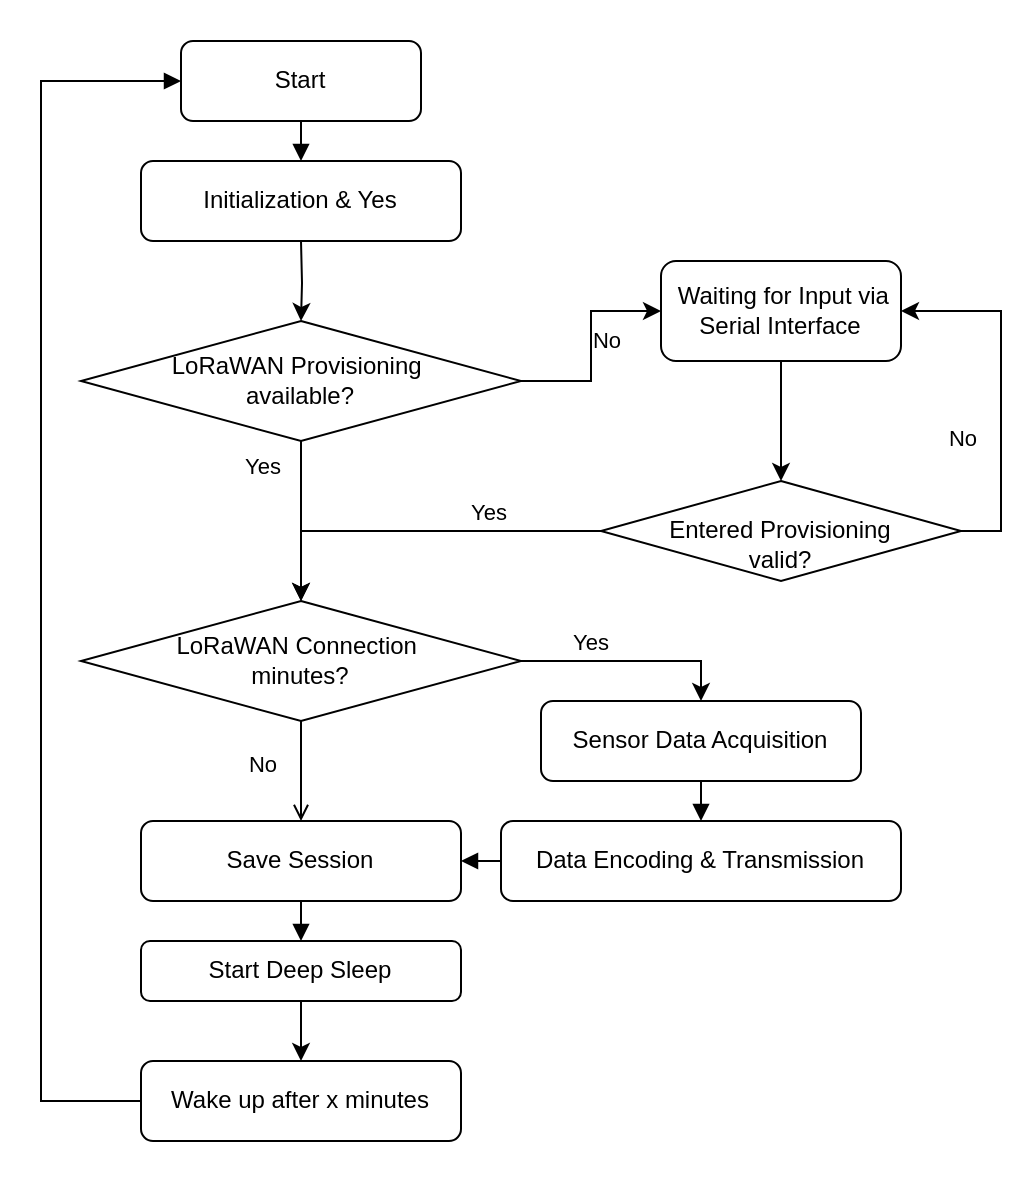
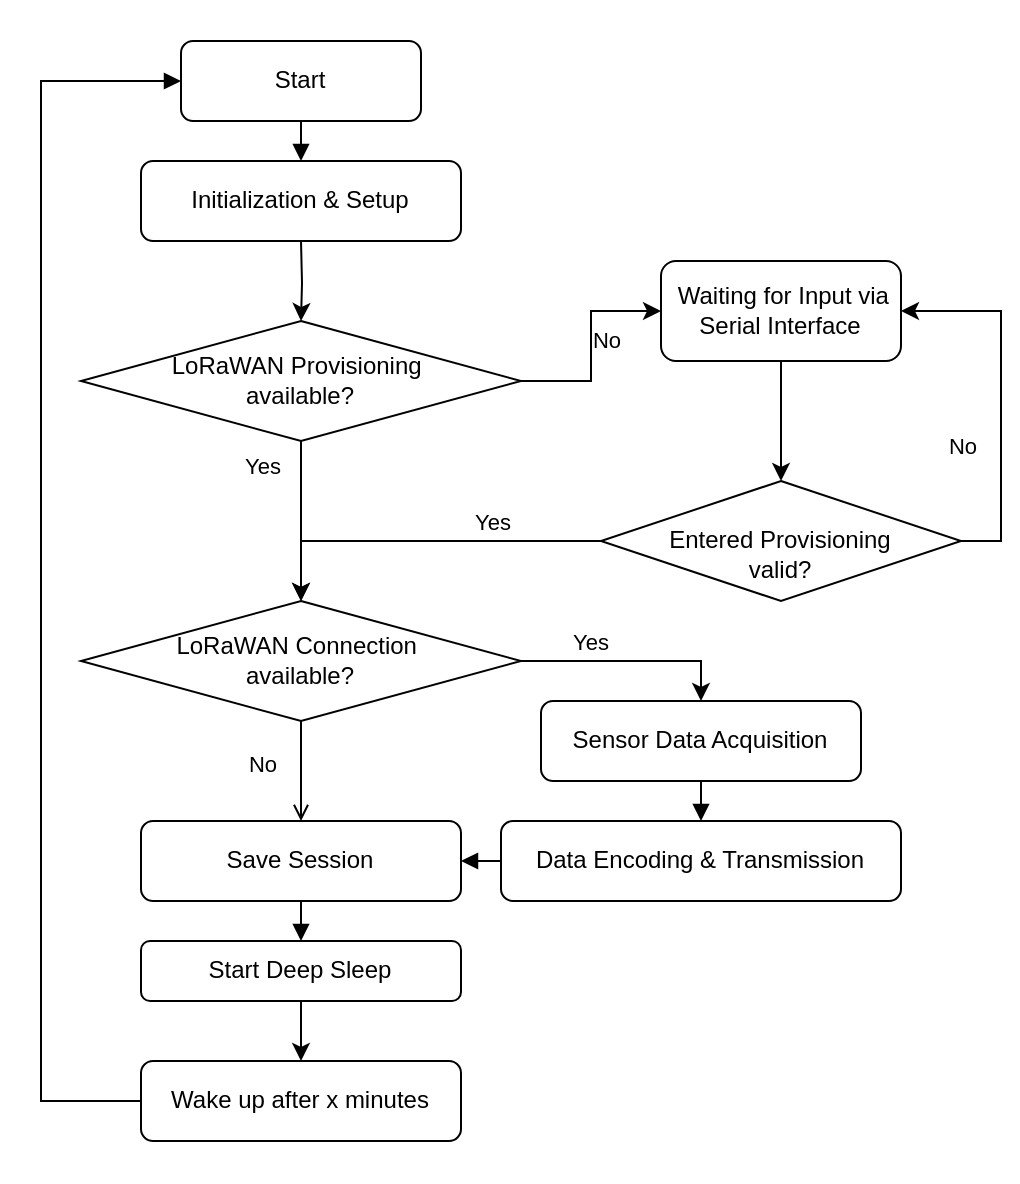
(301, 201) -> (301, 201)
(781, 531) -> (781, 541)
(301, 661) -> (301, 661)
